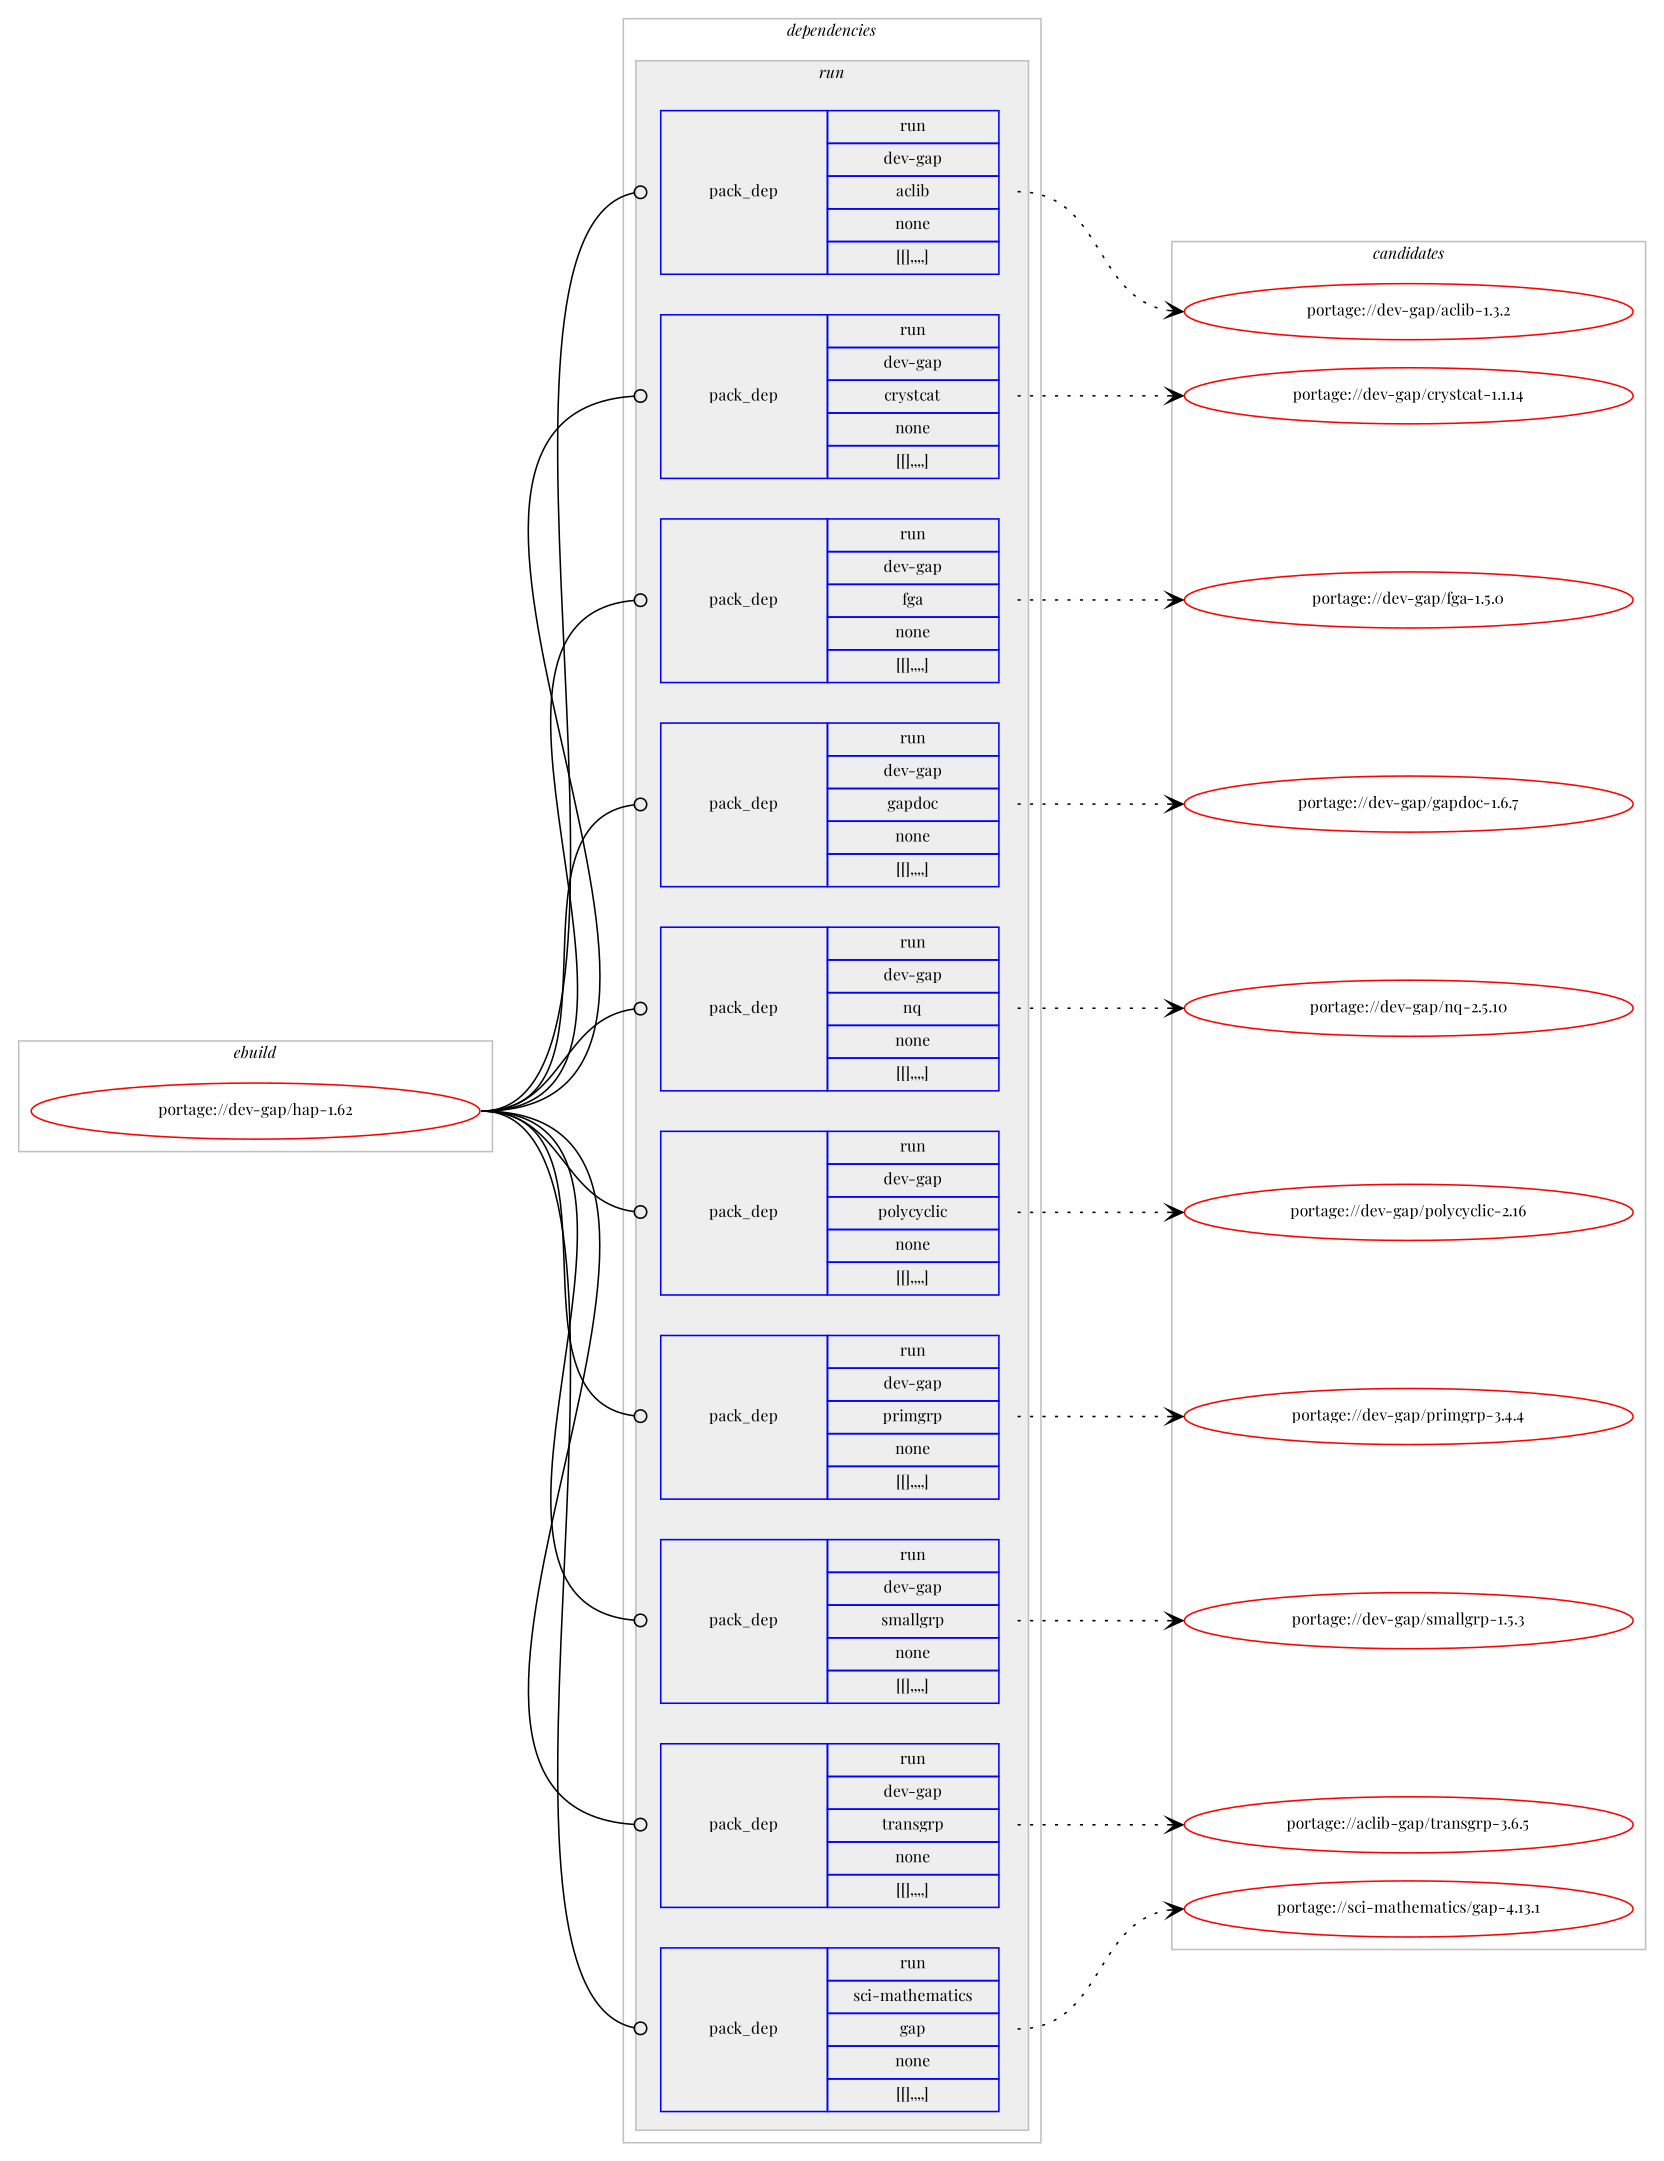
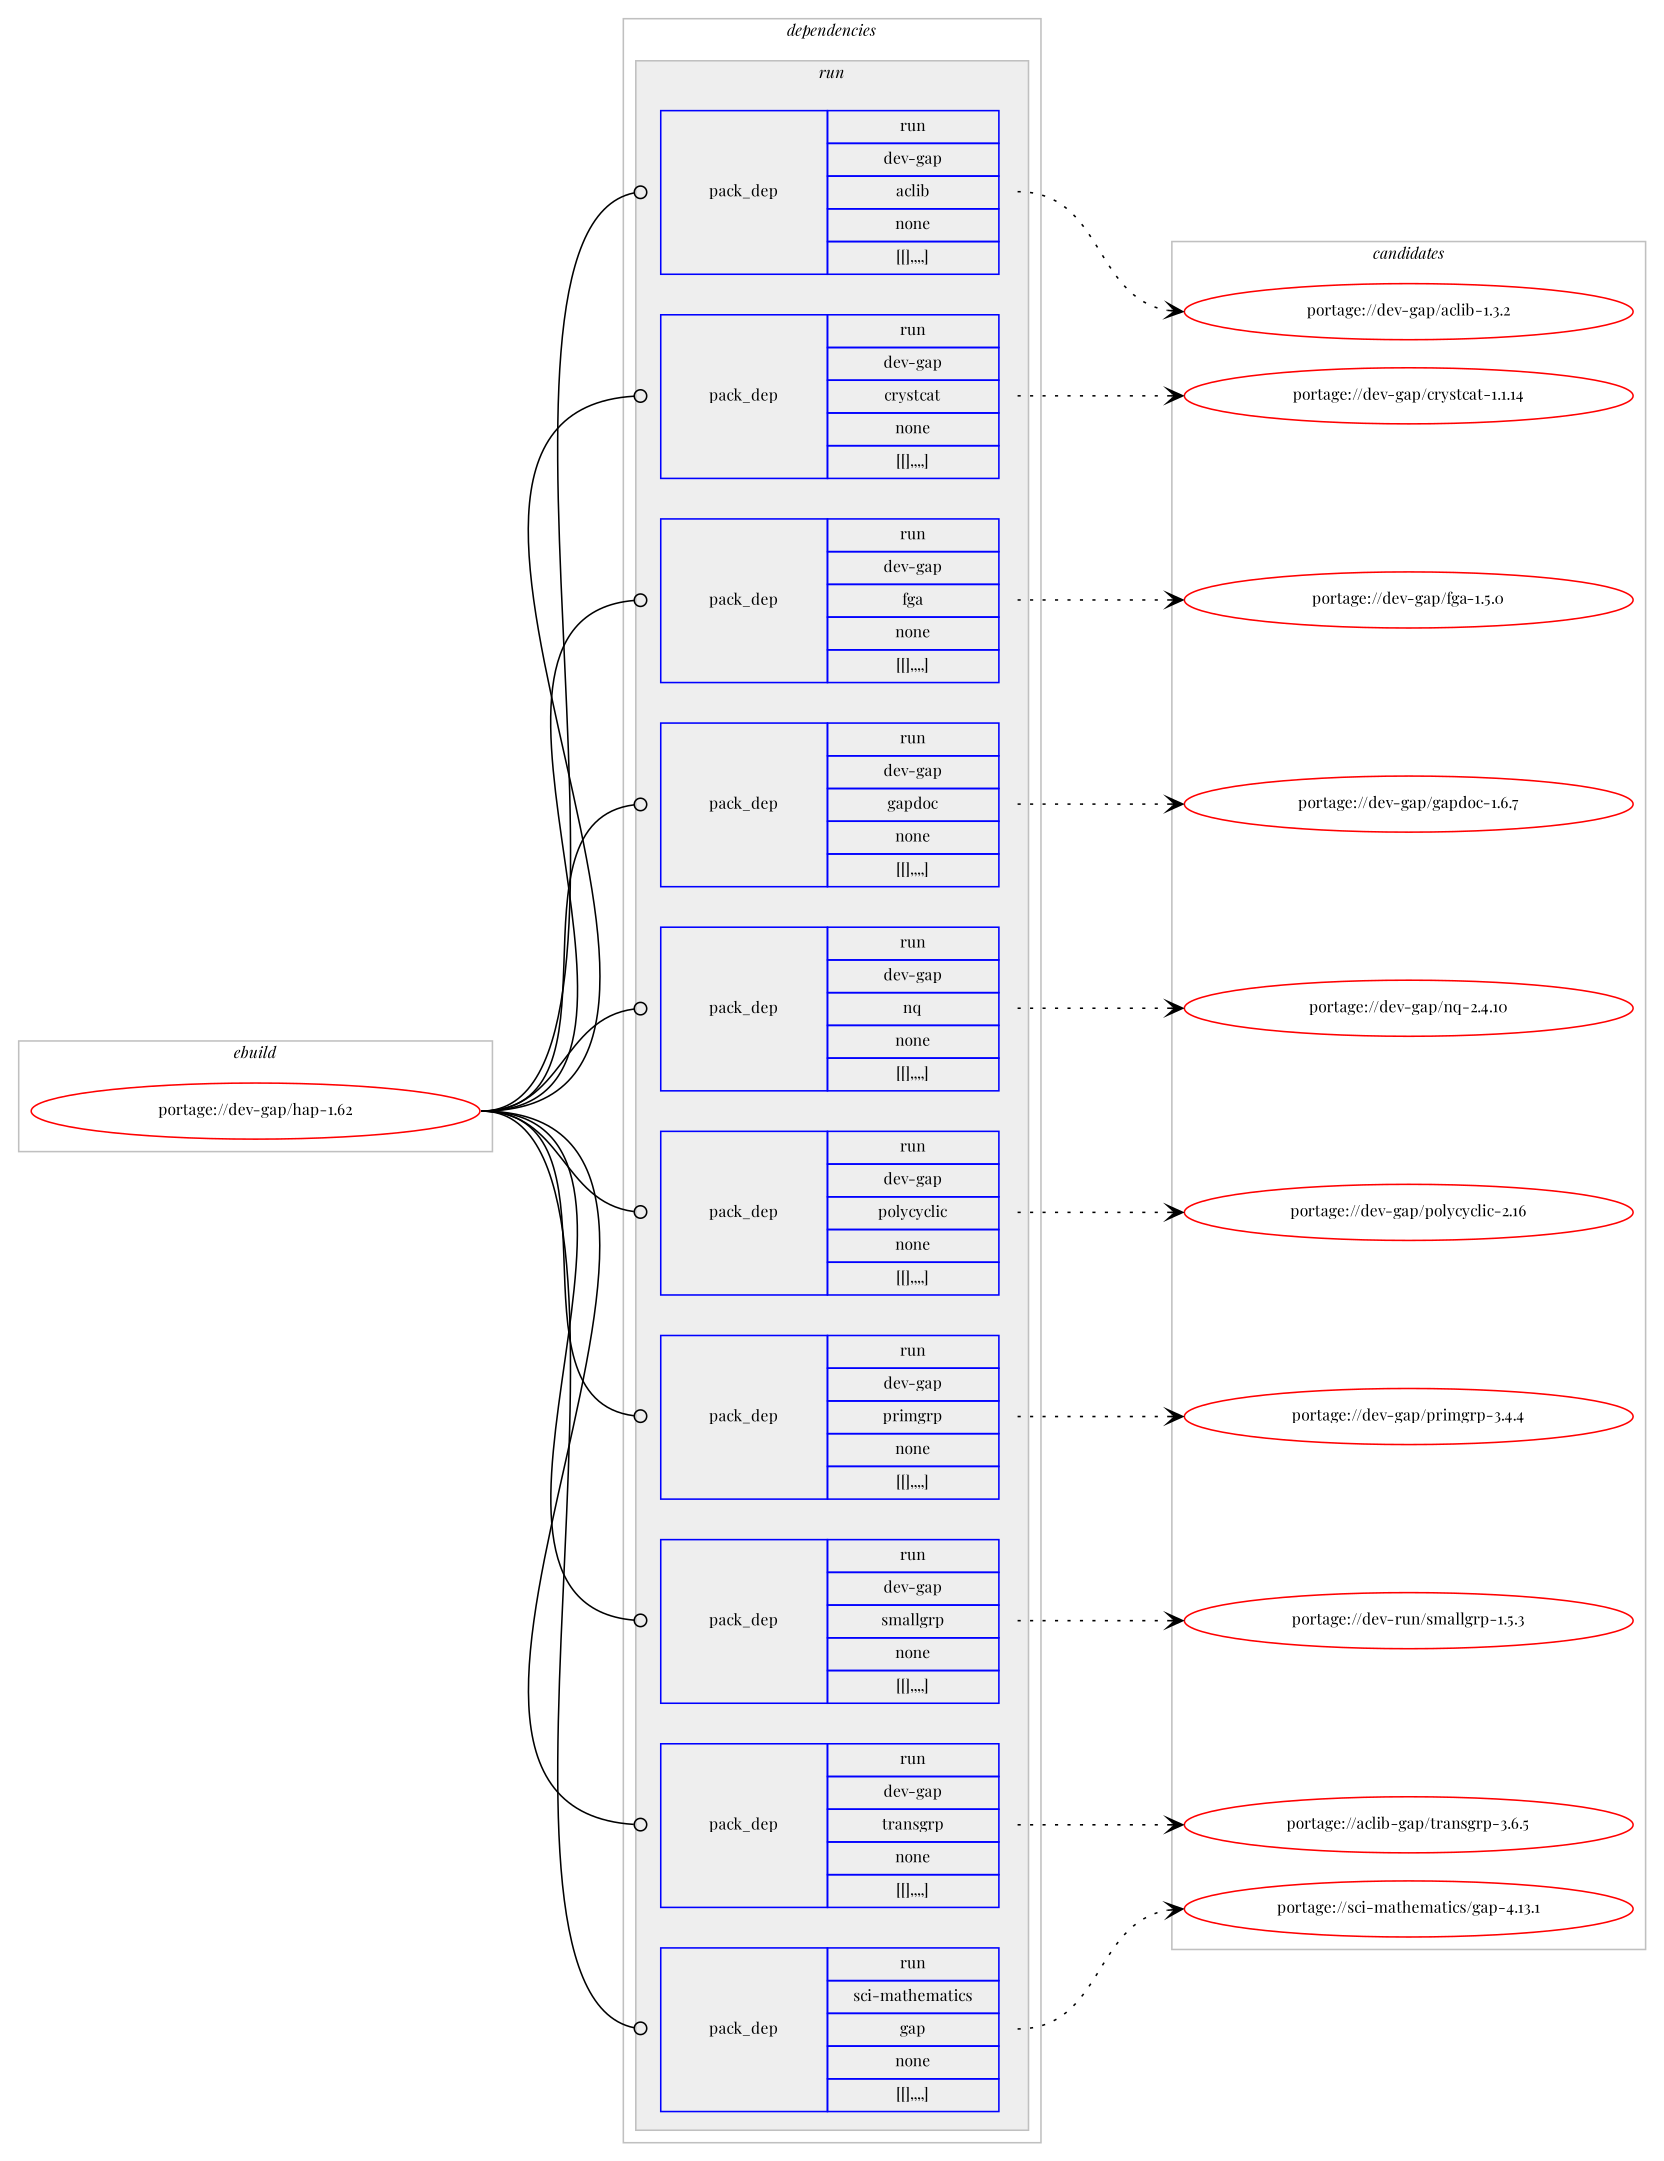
(1409, 1008) -> (1409, 1008)
(1409, 1621) -> (1409, 1621)
